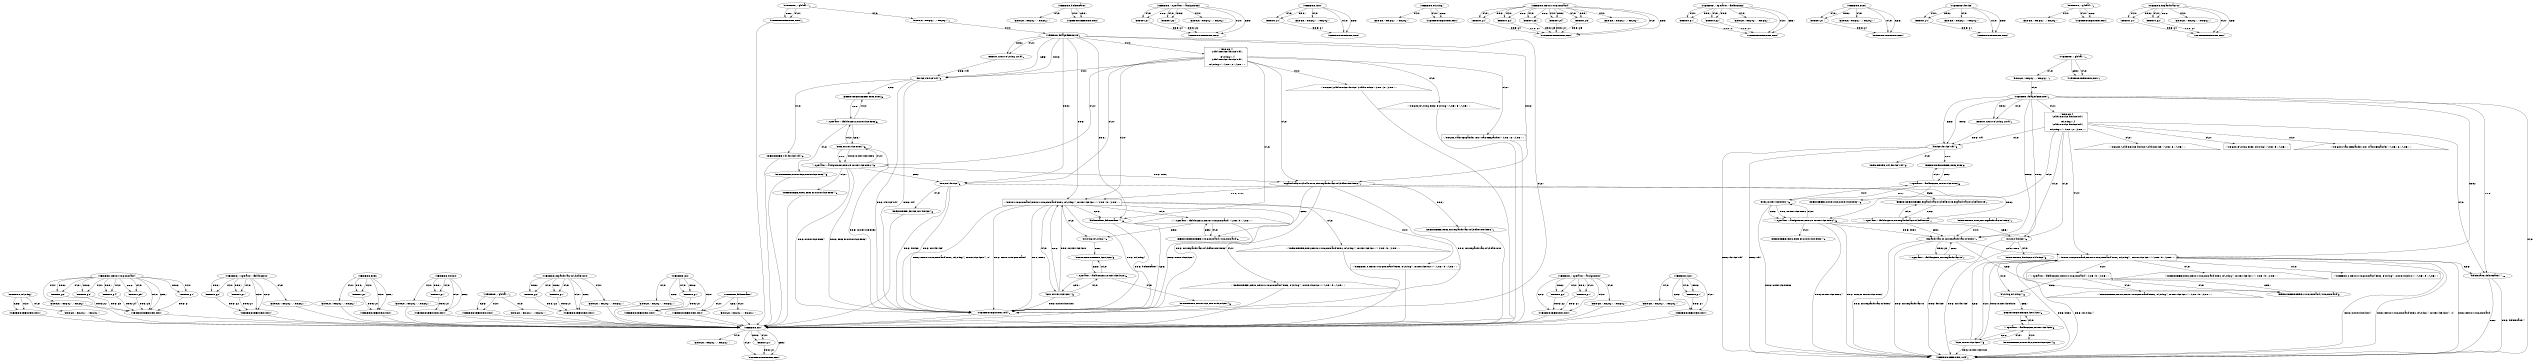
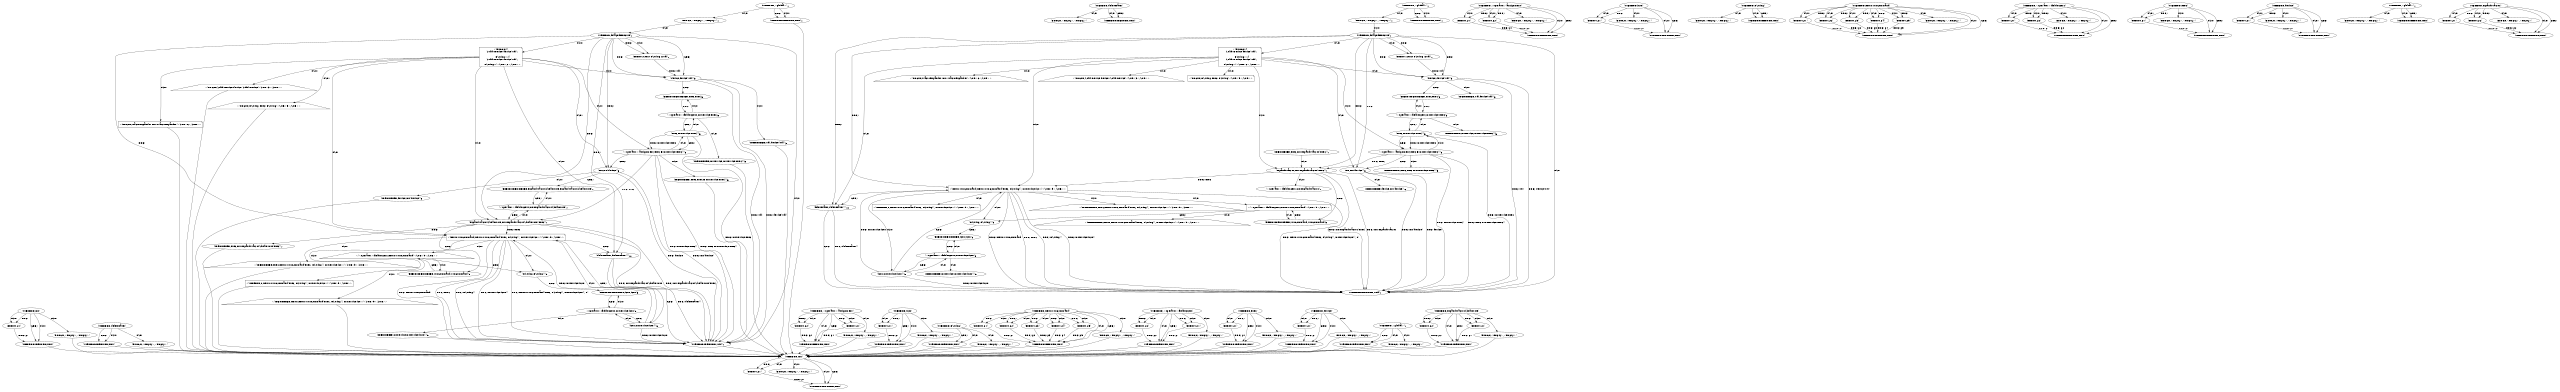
(2010, 202) -> (526, 215)
(1924, 230) -> (512, 213)
(1942, 248) -> (1302, 180)
(1949, 250) -> none
